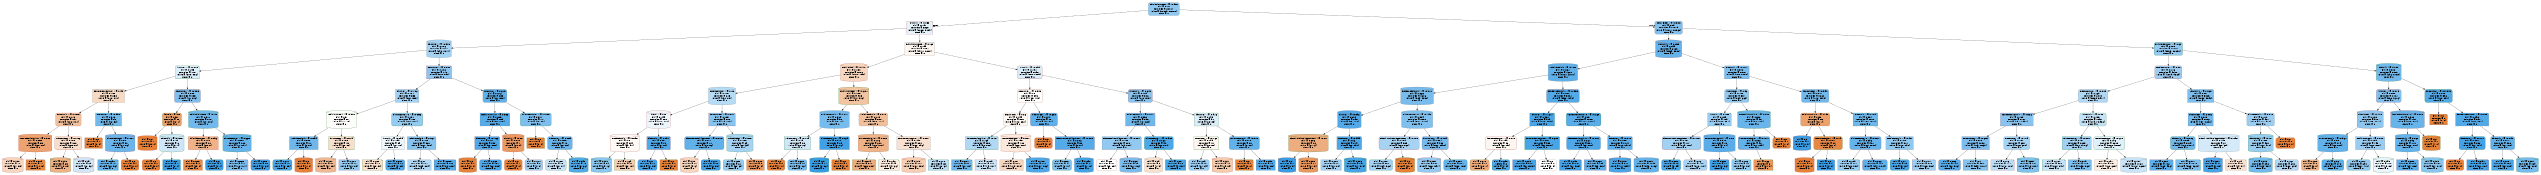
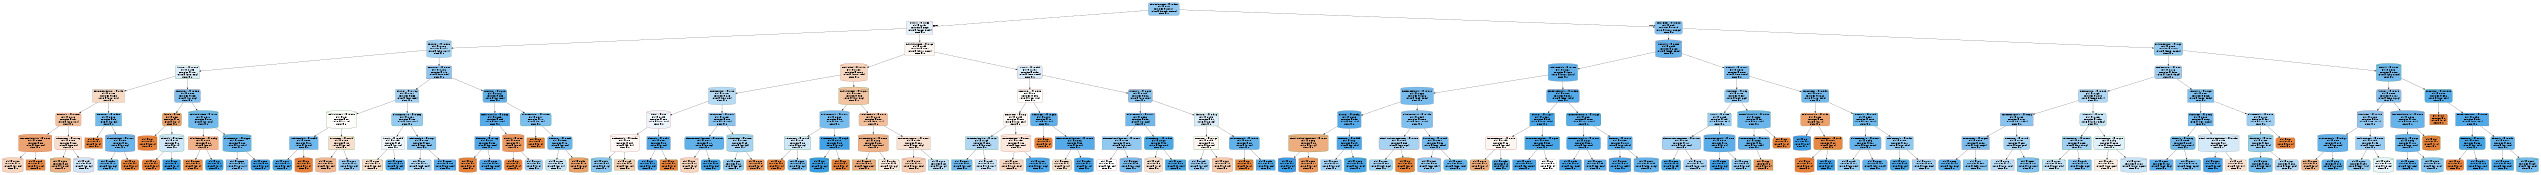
(579, 165) -> (579, 165)
(1062, 165) -> (1062, 165)
(1501, 165) -> (1501, 165)
(2310, 165) -> (2310, 165)
(2503, 165) -> (2503, 165)
